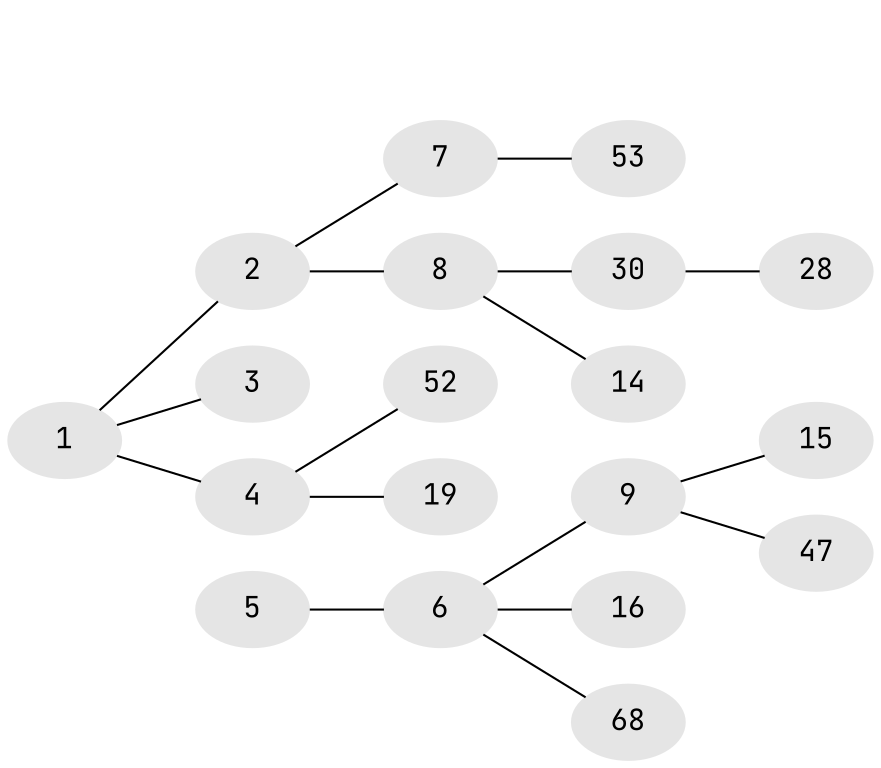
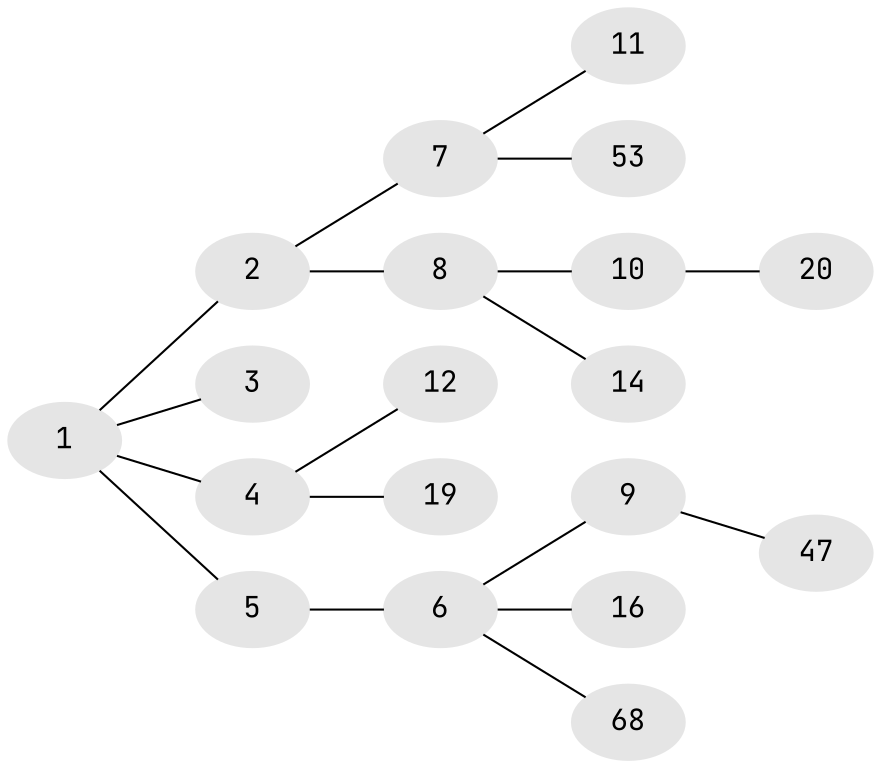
none -> (628, 46)
(628, 271) -> (628, 271)
(816, 271) -> (816, 271)
(440, 384) -> (440, 384)
(816, 440) -> none
none -> (159, 525)
